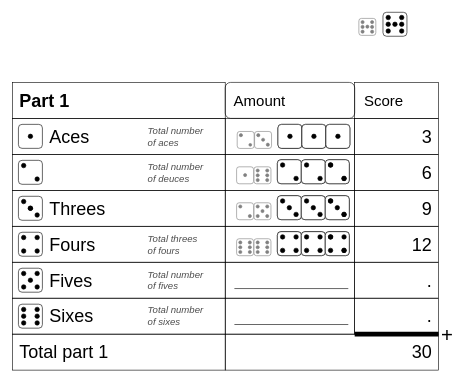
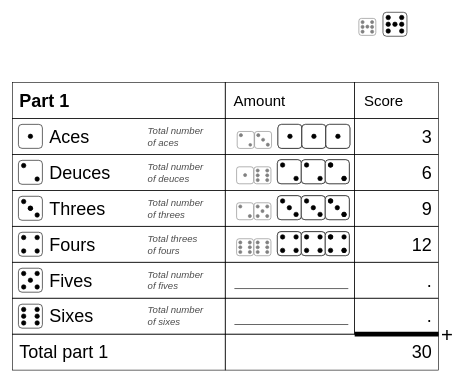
(290, 101) -> (290, 101)
none -> (87, 173)
none -> (183, 209)
